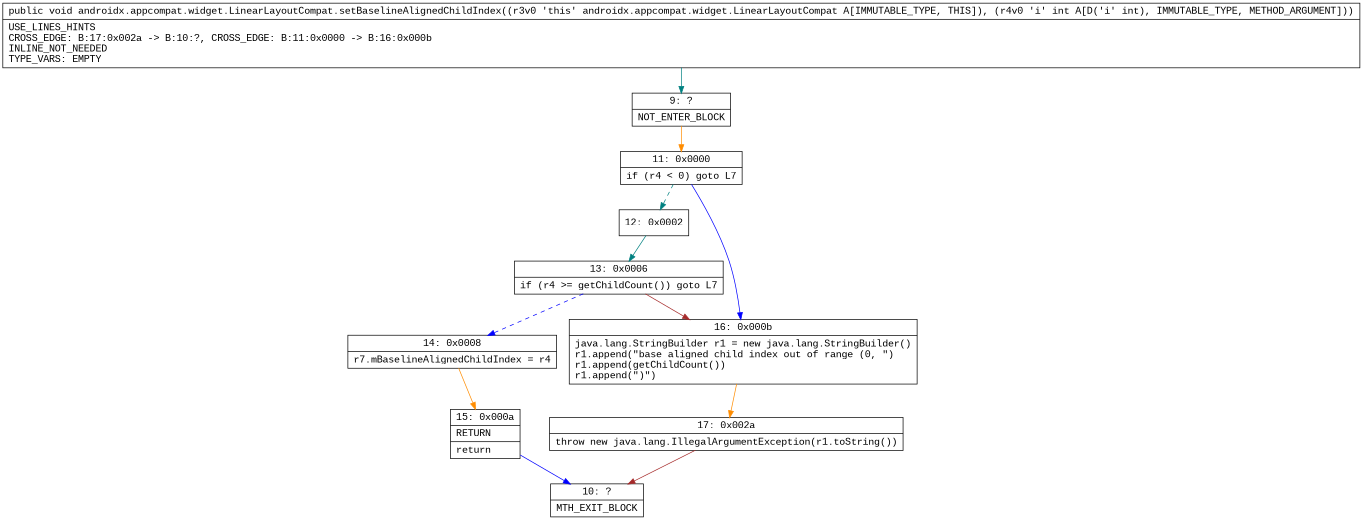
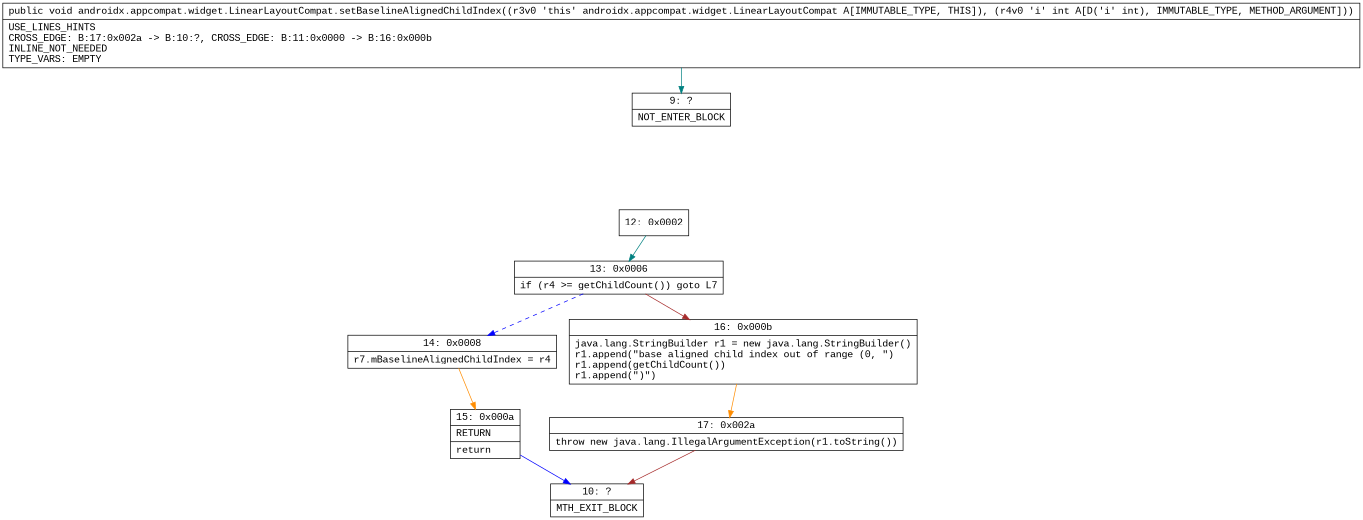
(681, 168) -> none
